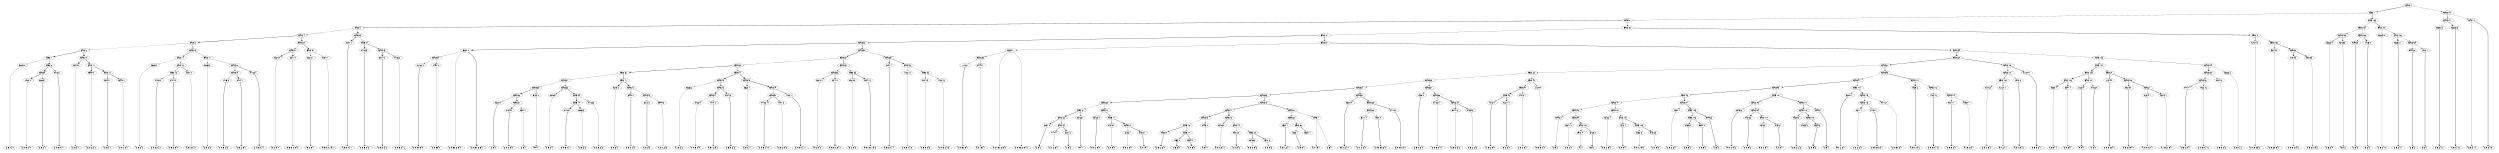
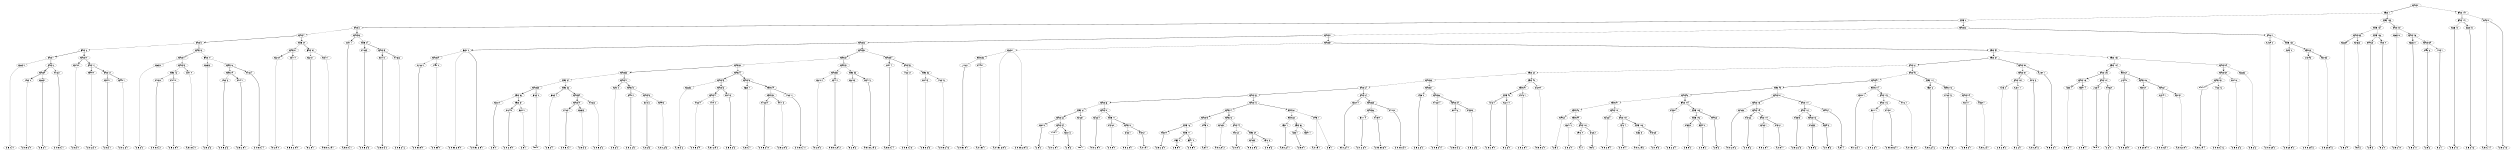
none -> (1813, 148)
